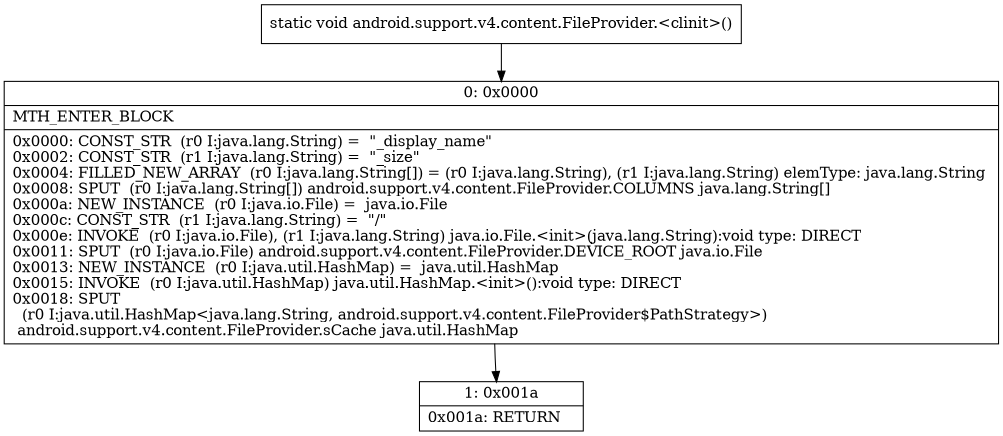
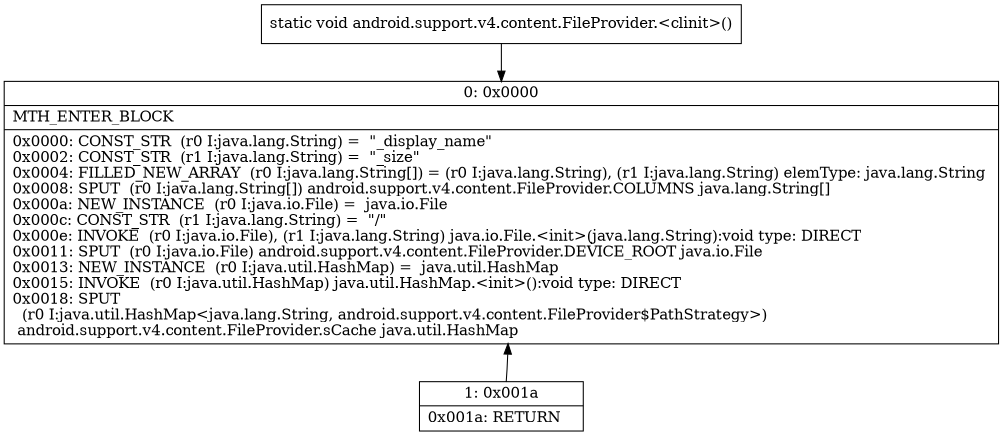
(495, 358) -> (507, 368)
